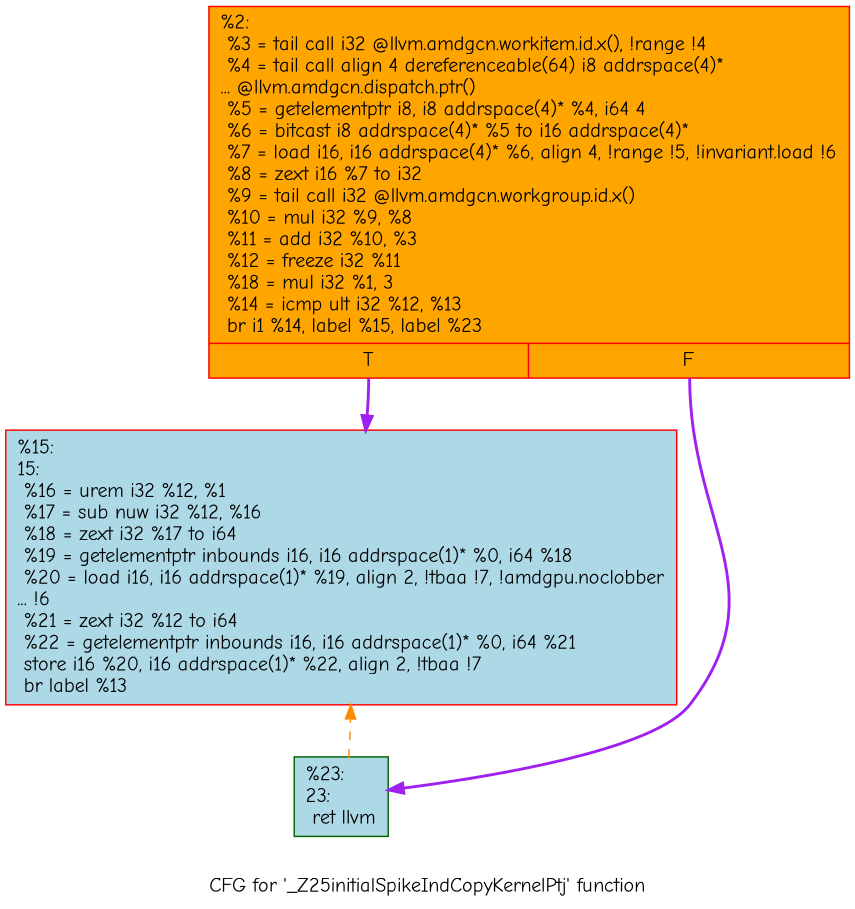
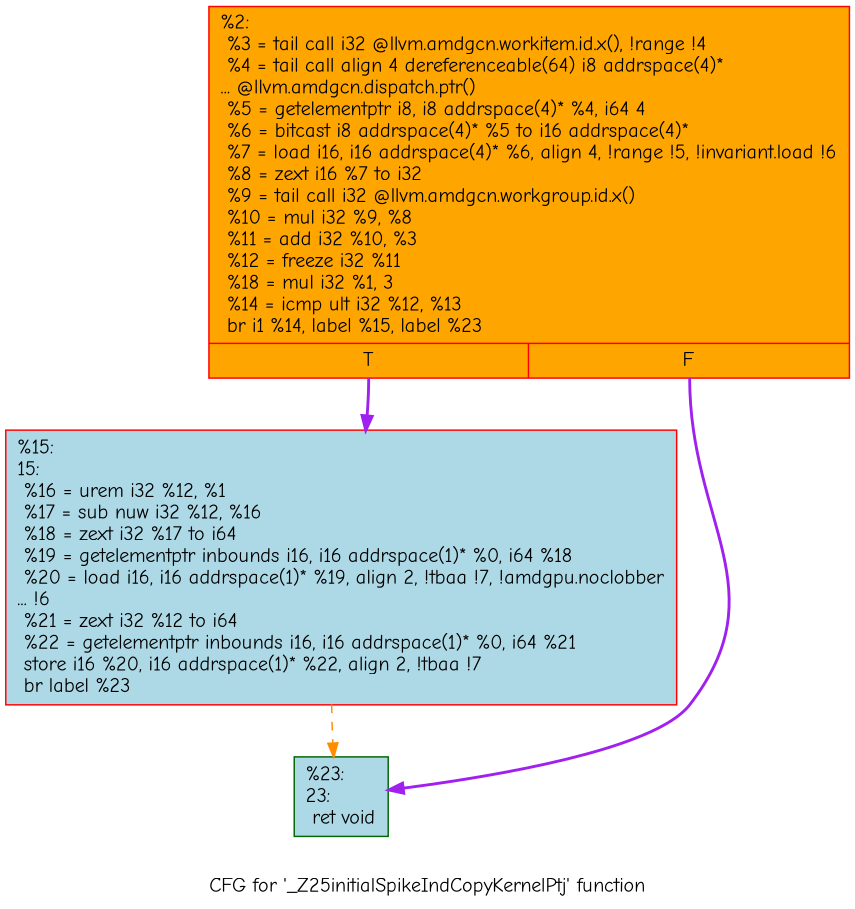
(72, 686) -> (74, 686)
(350, 738) -> (332, 724)
(341, 818) -> (341, 818)
